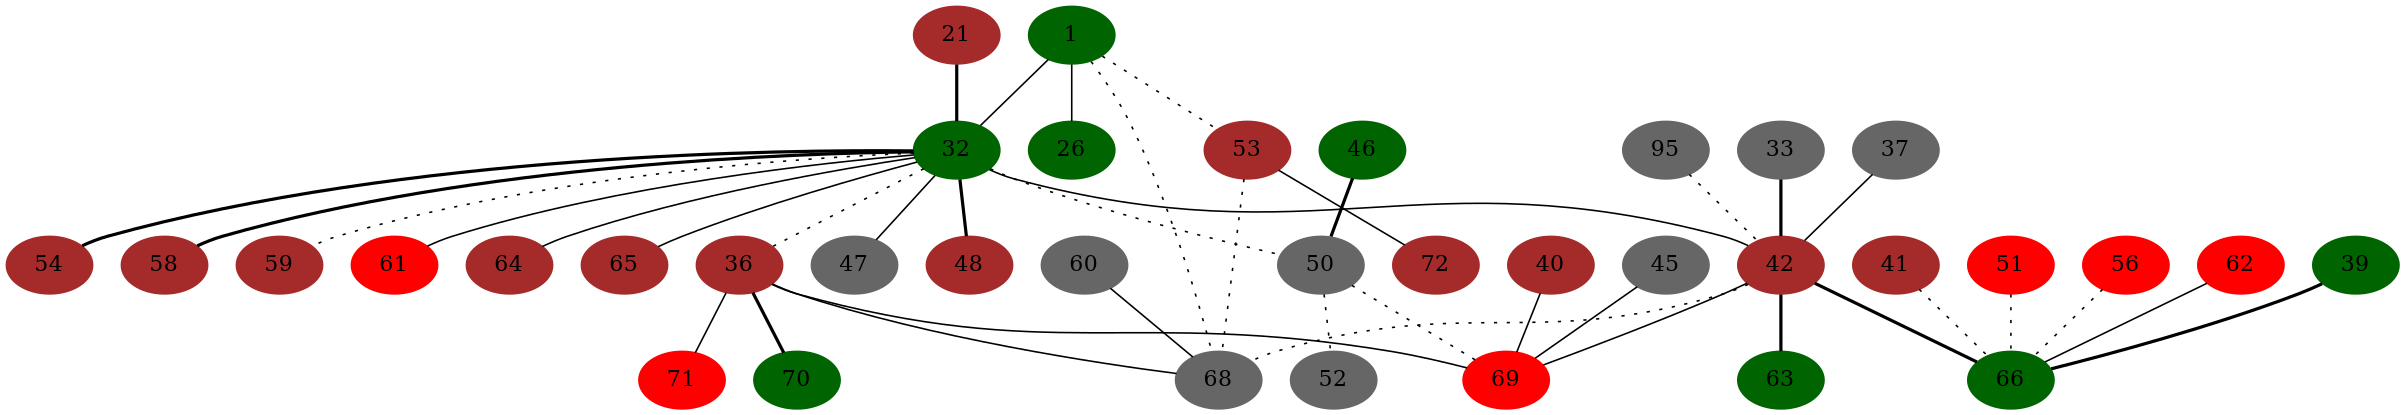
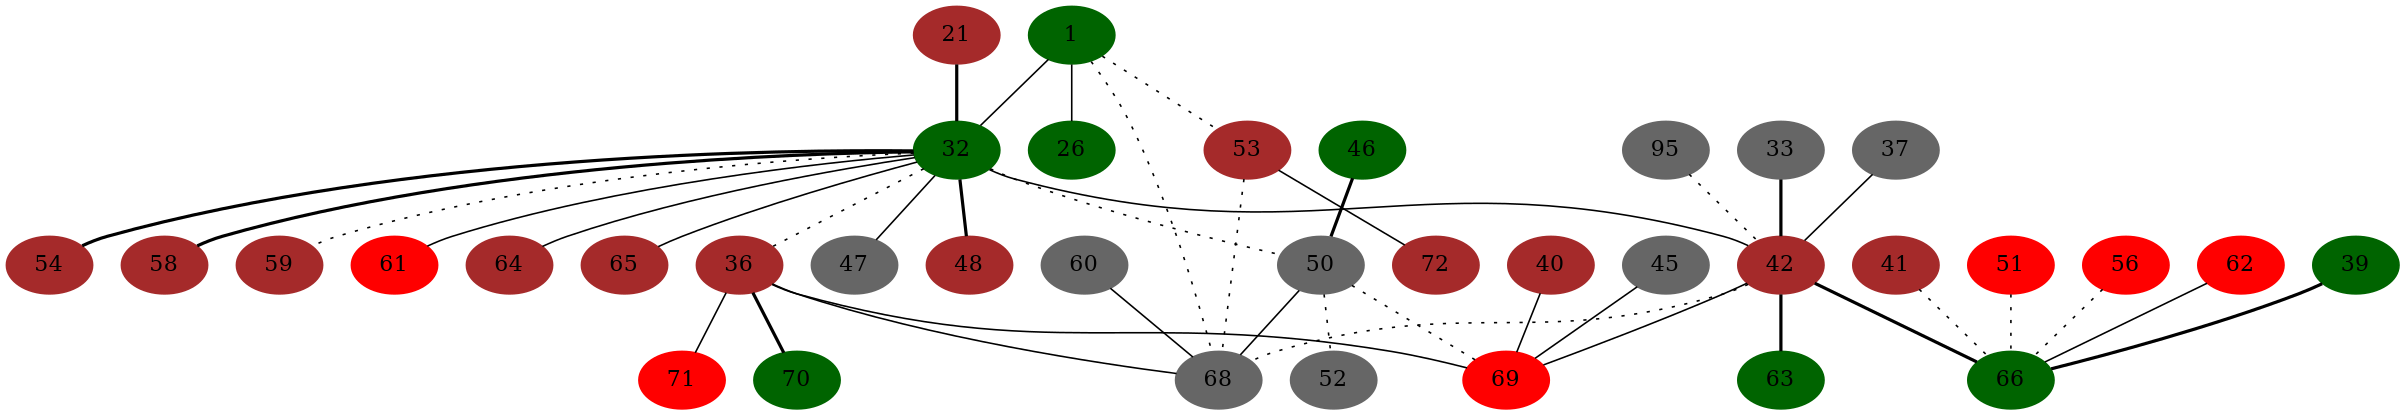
none -> (1270, 323)
